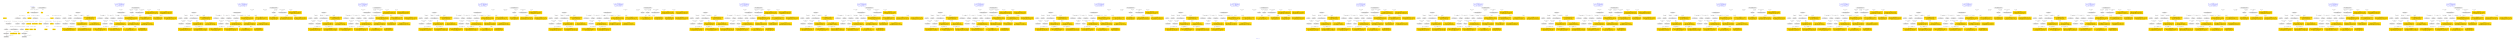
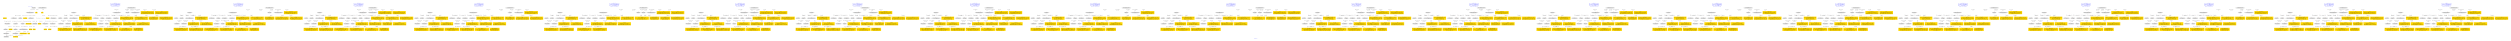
(29, 24) -> (35, 24)
(52, 24) -> none
(6, 37) -> (16, 37)
